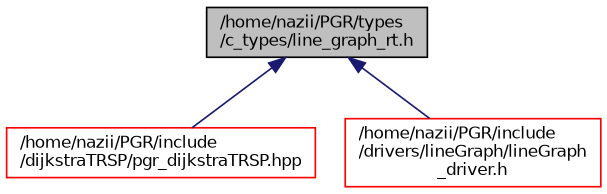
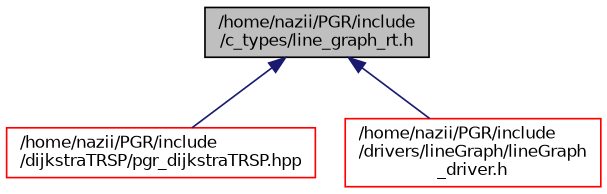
(317, 32) -> (317, 32)
